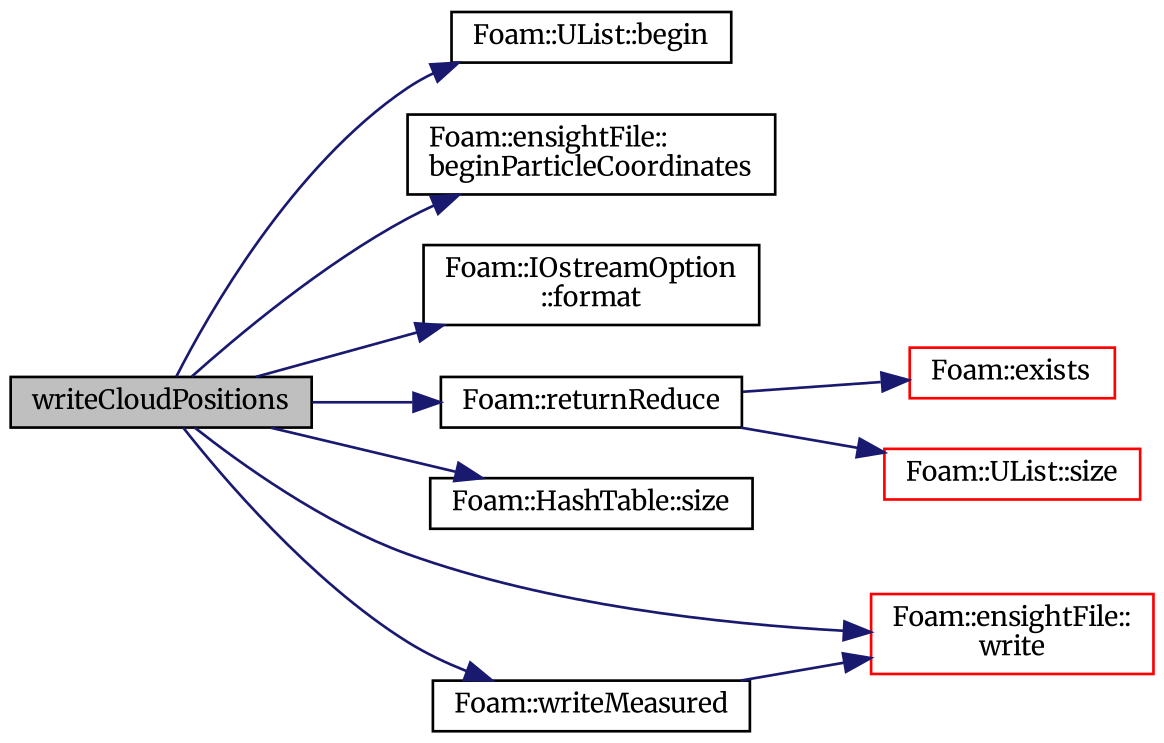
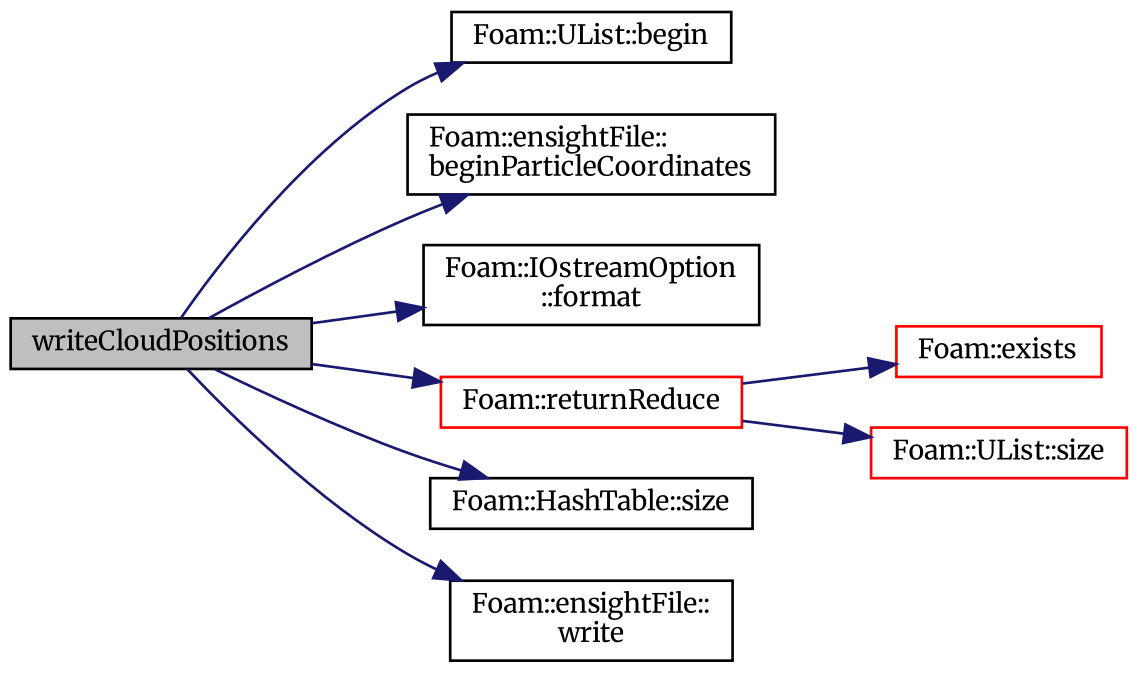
(591, 402) -> (591, 402)
(1012, 634) -> (591, 621)
(591, 706) -> none
